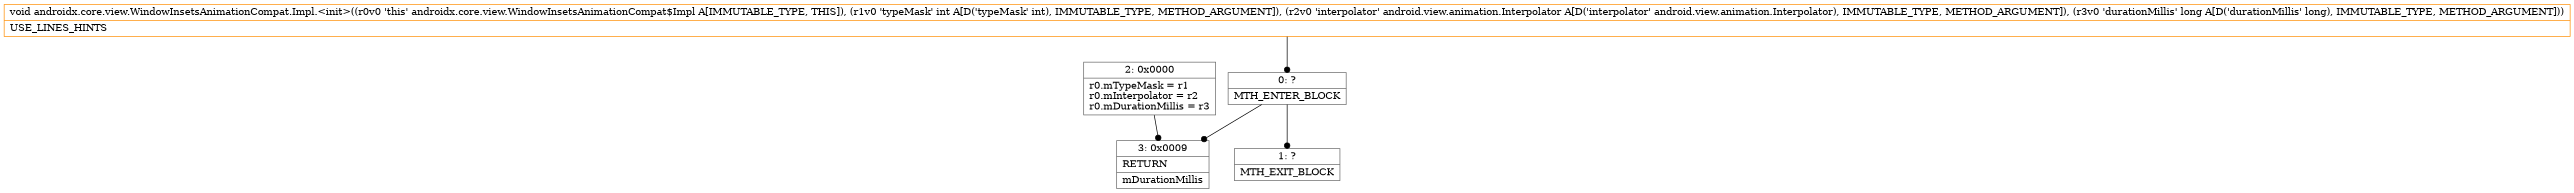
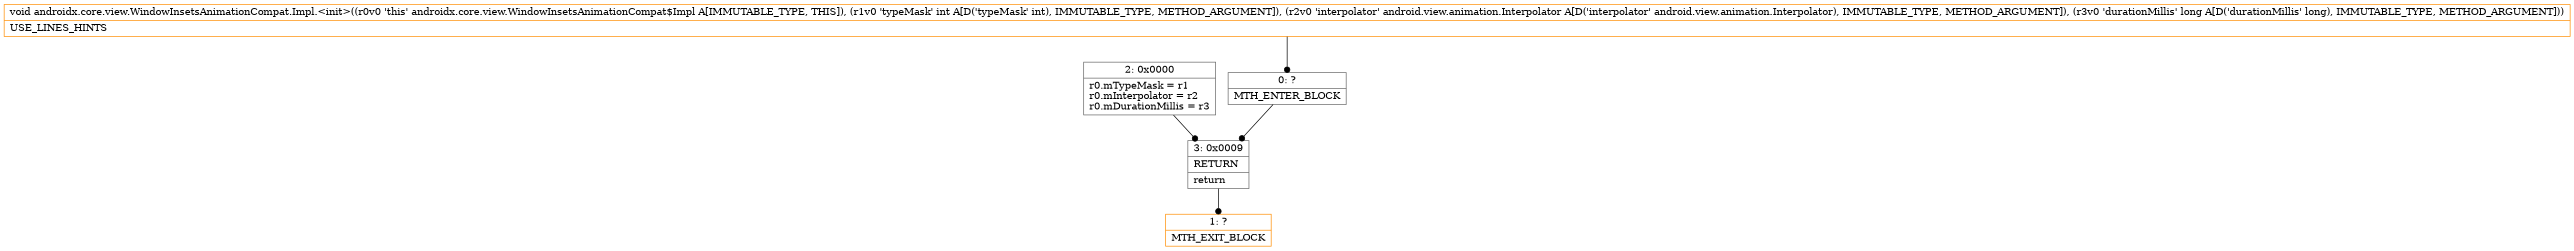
(1287, 124) -> (1218, 199)
(1287, 165) -> (1218, 230)
(1163, 180) -> (1209, 180)
